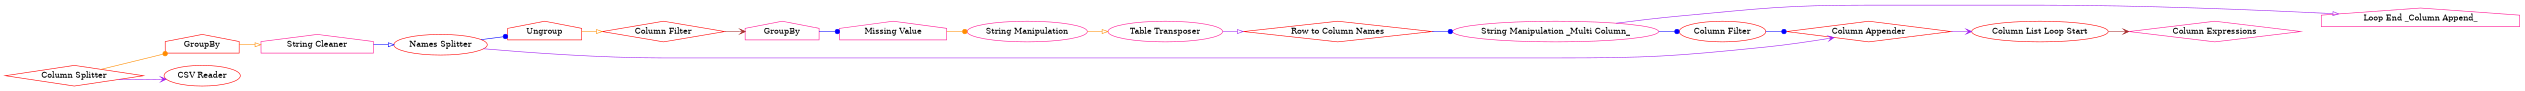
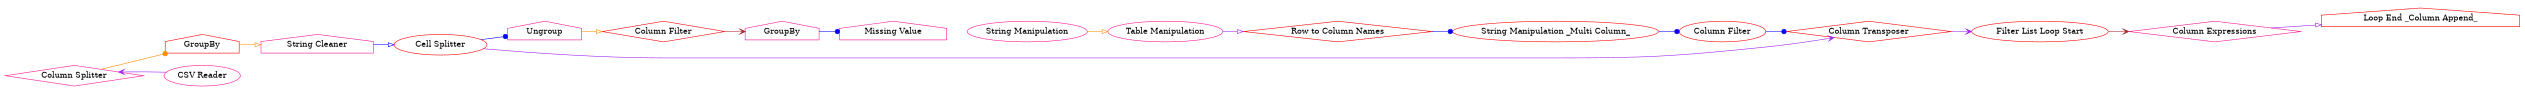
(1974, 5) -> (2293, 27)
(2420, 18) -> (2420, 18)
(545, 32) -> (545, 32)
(955, 32) -> none
(1165, 32) -> (1165, 32)
(1556, 32) -> (1556, 32)
(1869, 32) -> (1869, 32)
(2040, 32) -> (2040, 32)
(441, 45) -> (441, 45)
(74, 76) -> (74, 76)
(202, 76) -> (202, 76)
(140, 80) -> (145, 72)
